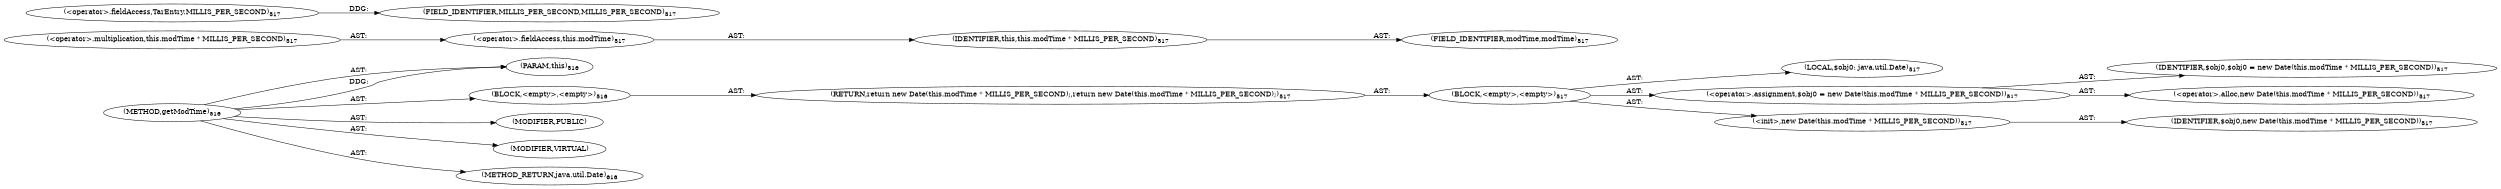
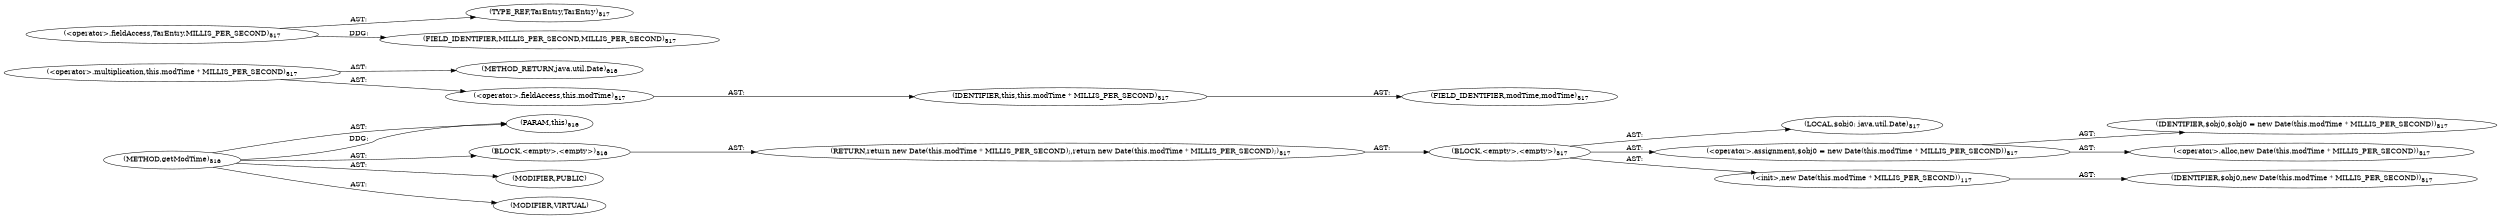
none -> (550, 13)
(1966, 121) -> (1966, 178)
(329, 153) -> (395, 71)
